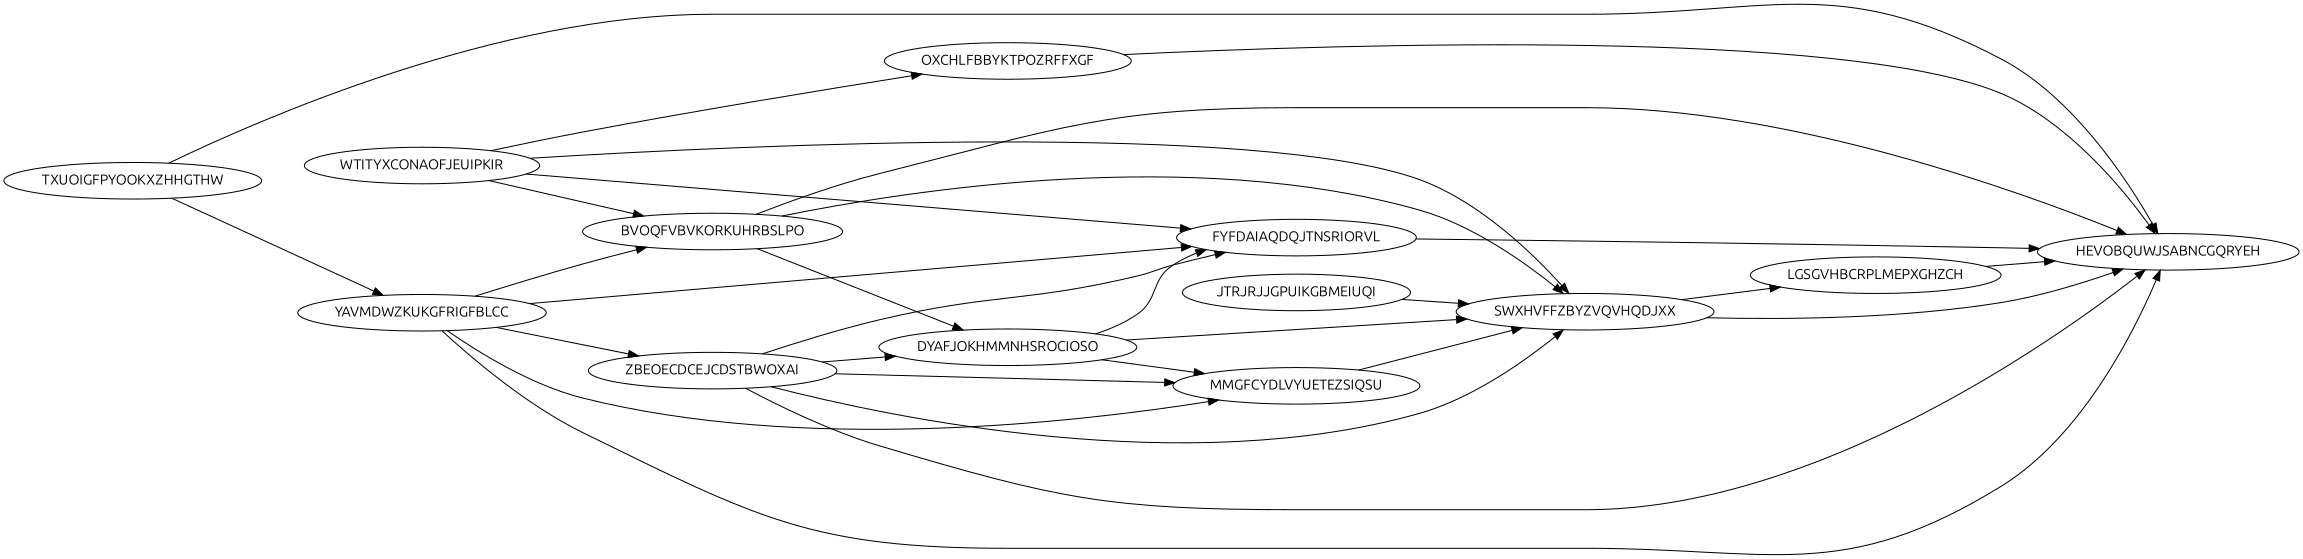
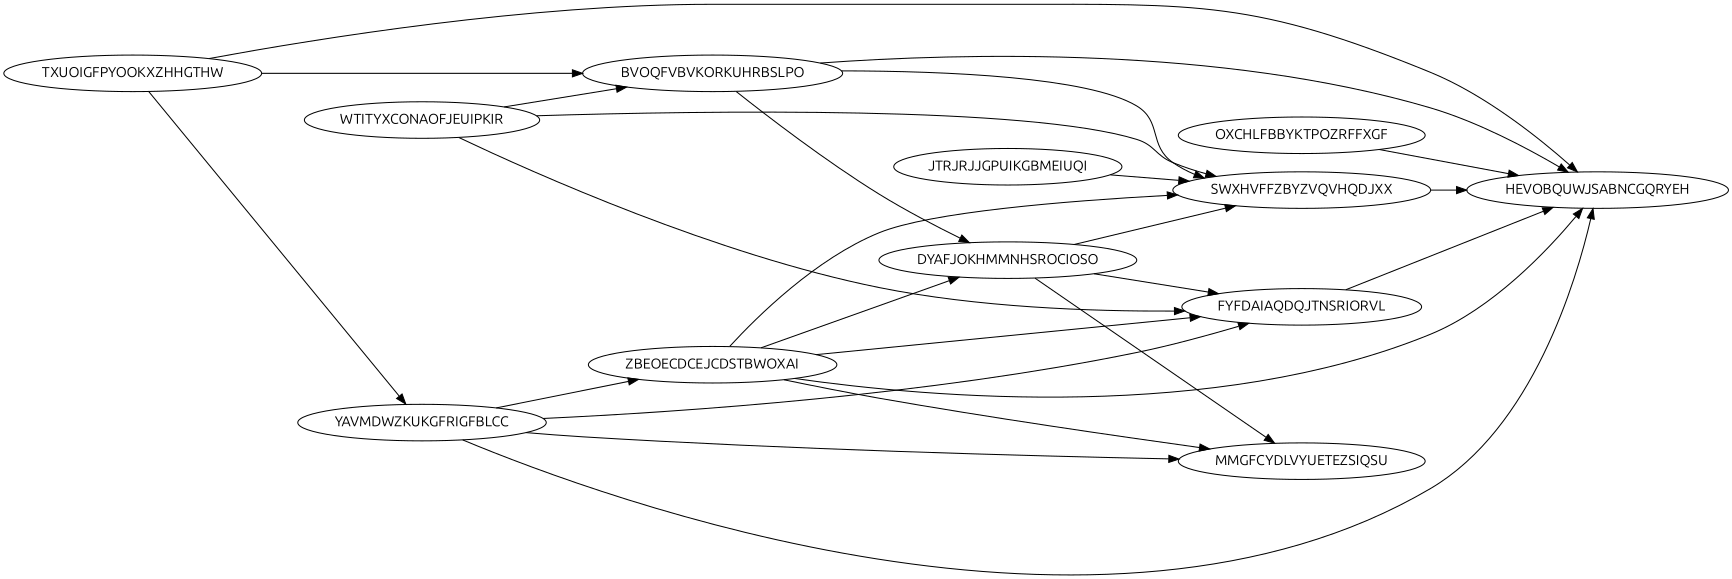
(701, 111) -> none
(555, 272) -> (417, 73)
(1876, 275) -> none
(1435, 350) -> none
